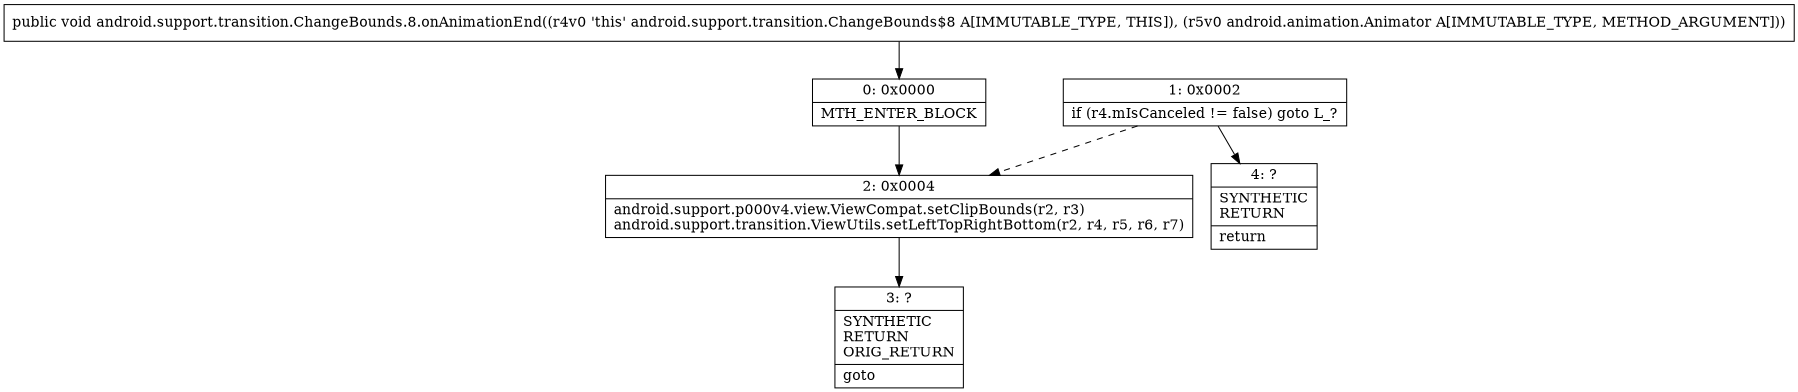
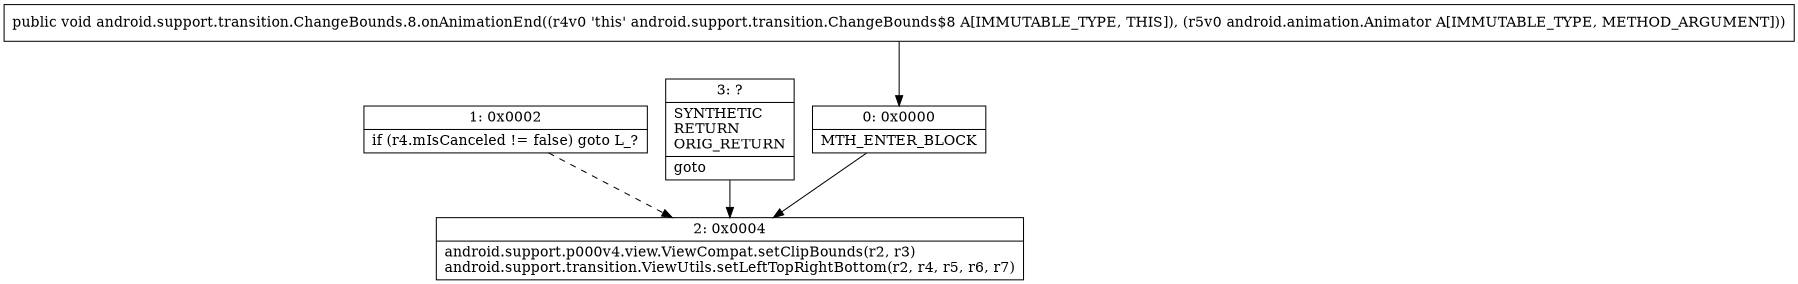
(1264, 206) -> none
(899, 257) -> (730, 194)
